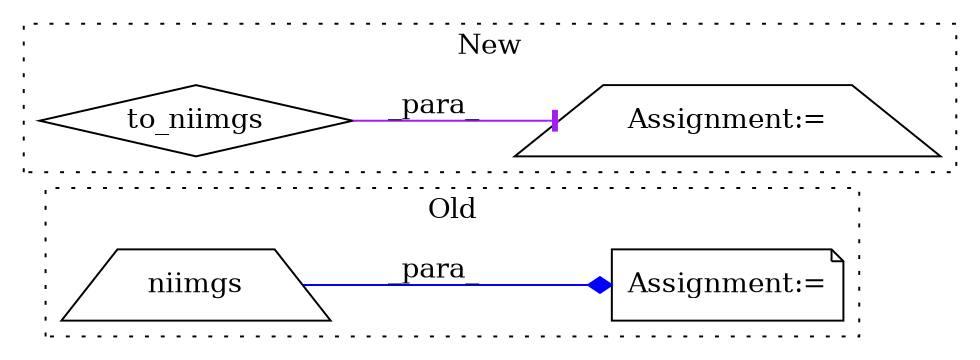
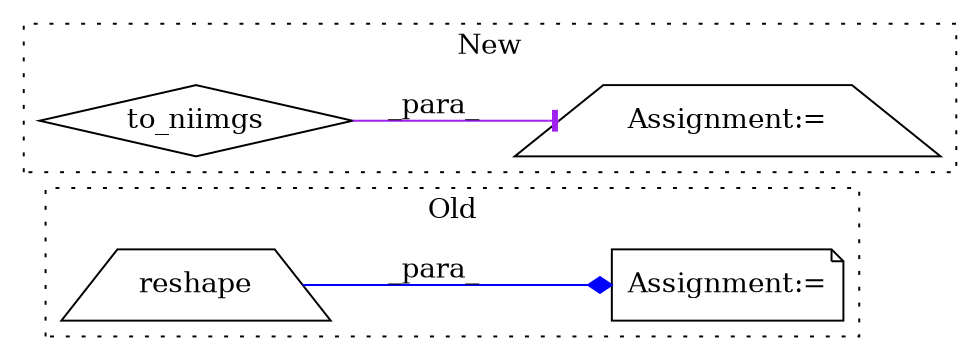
(196, 285) -> (196, 285)
